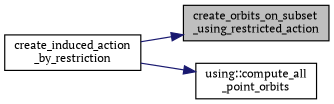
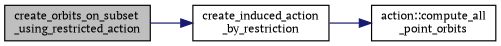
(156, 39) -> (166, 23)
(256, 81) -> (434, 23)
